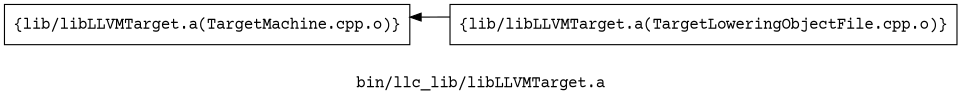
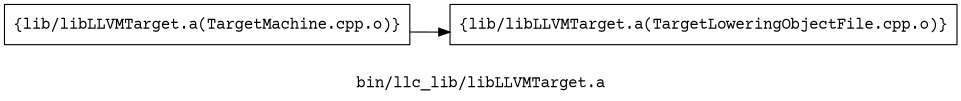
(436, 17) -> (424, 32)
